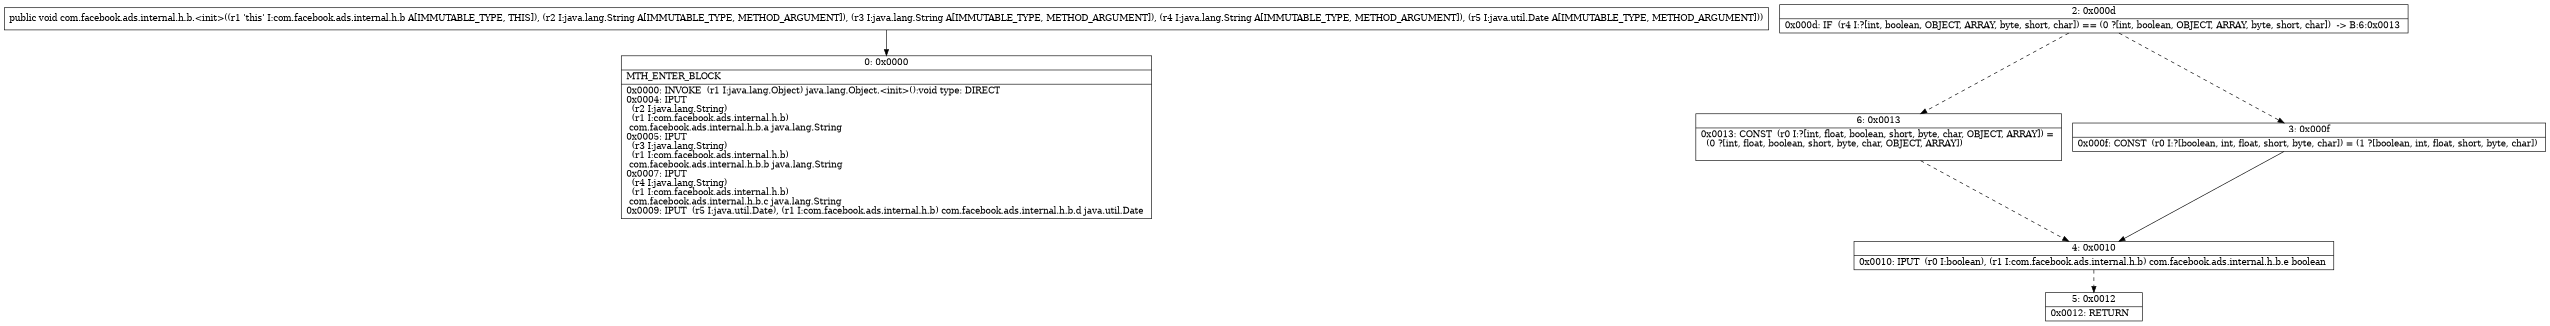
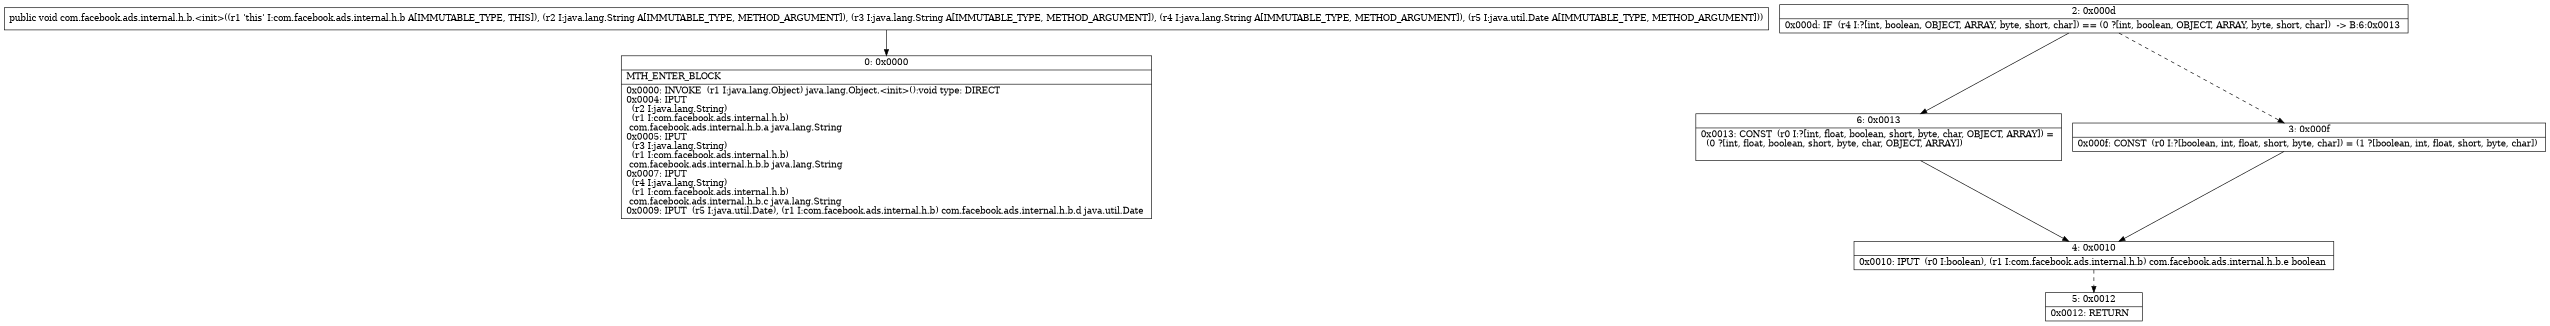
(1997, 72) -> (1997, 72)
(1992, 200) -> (1992, 200)
